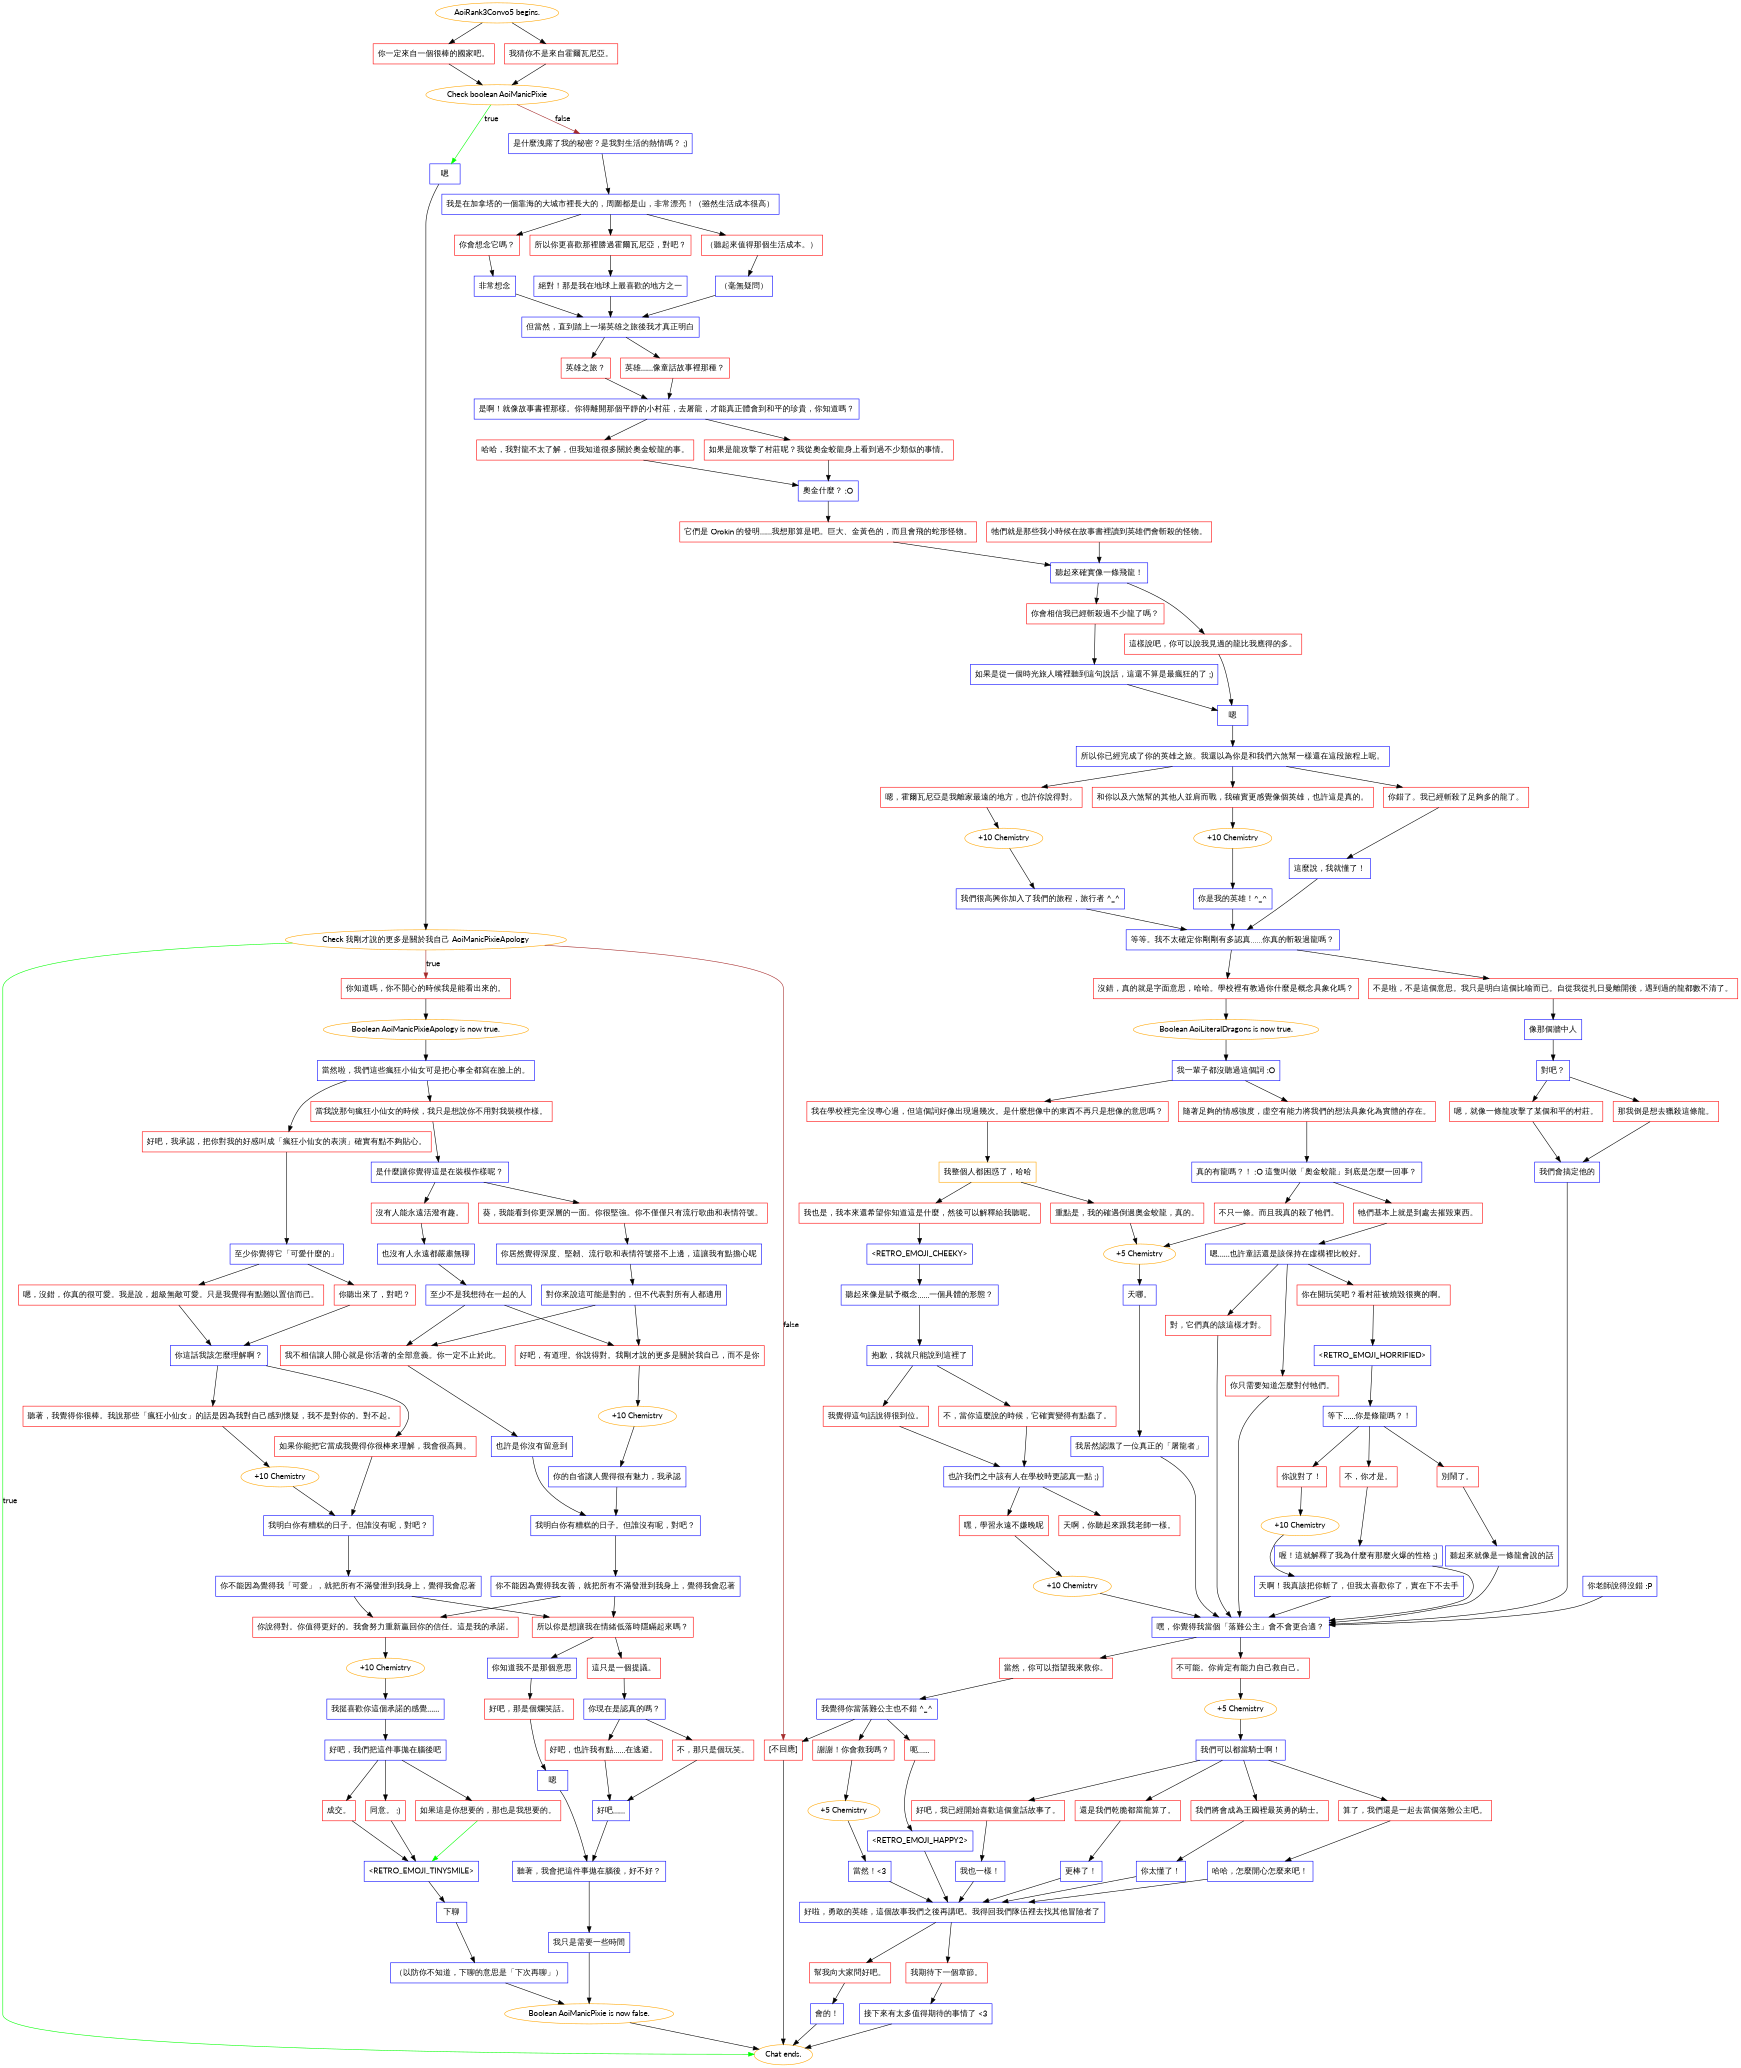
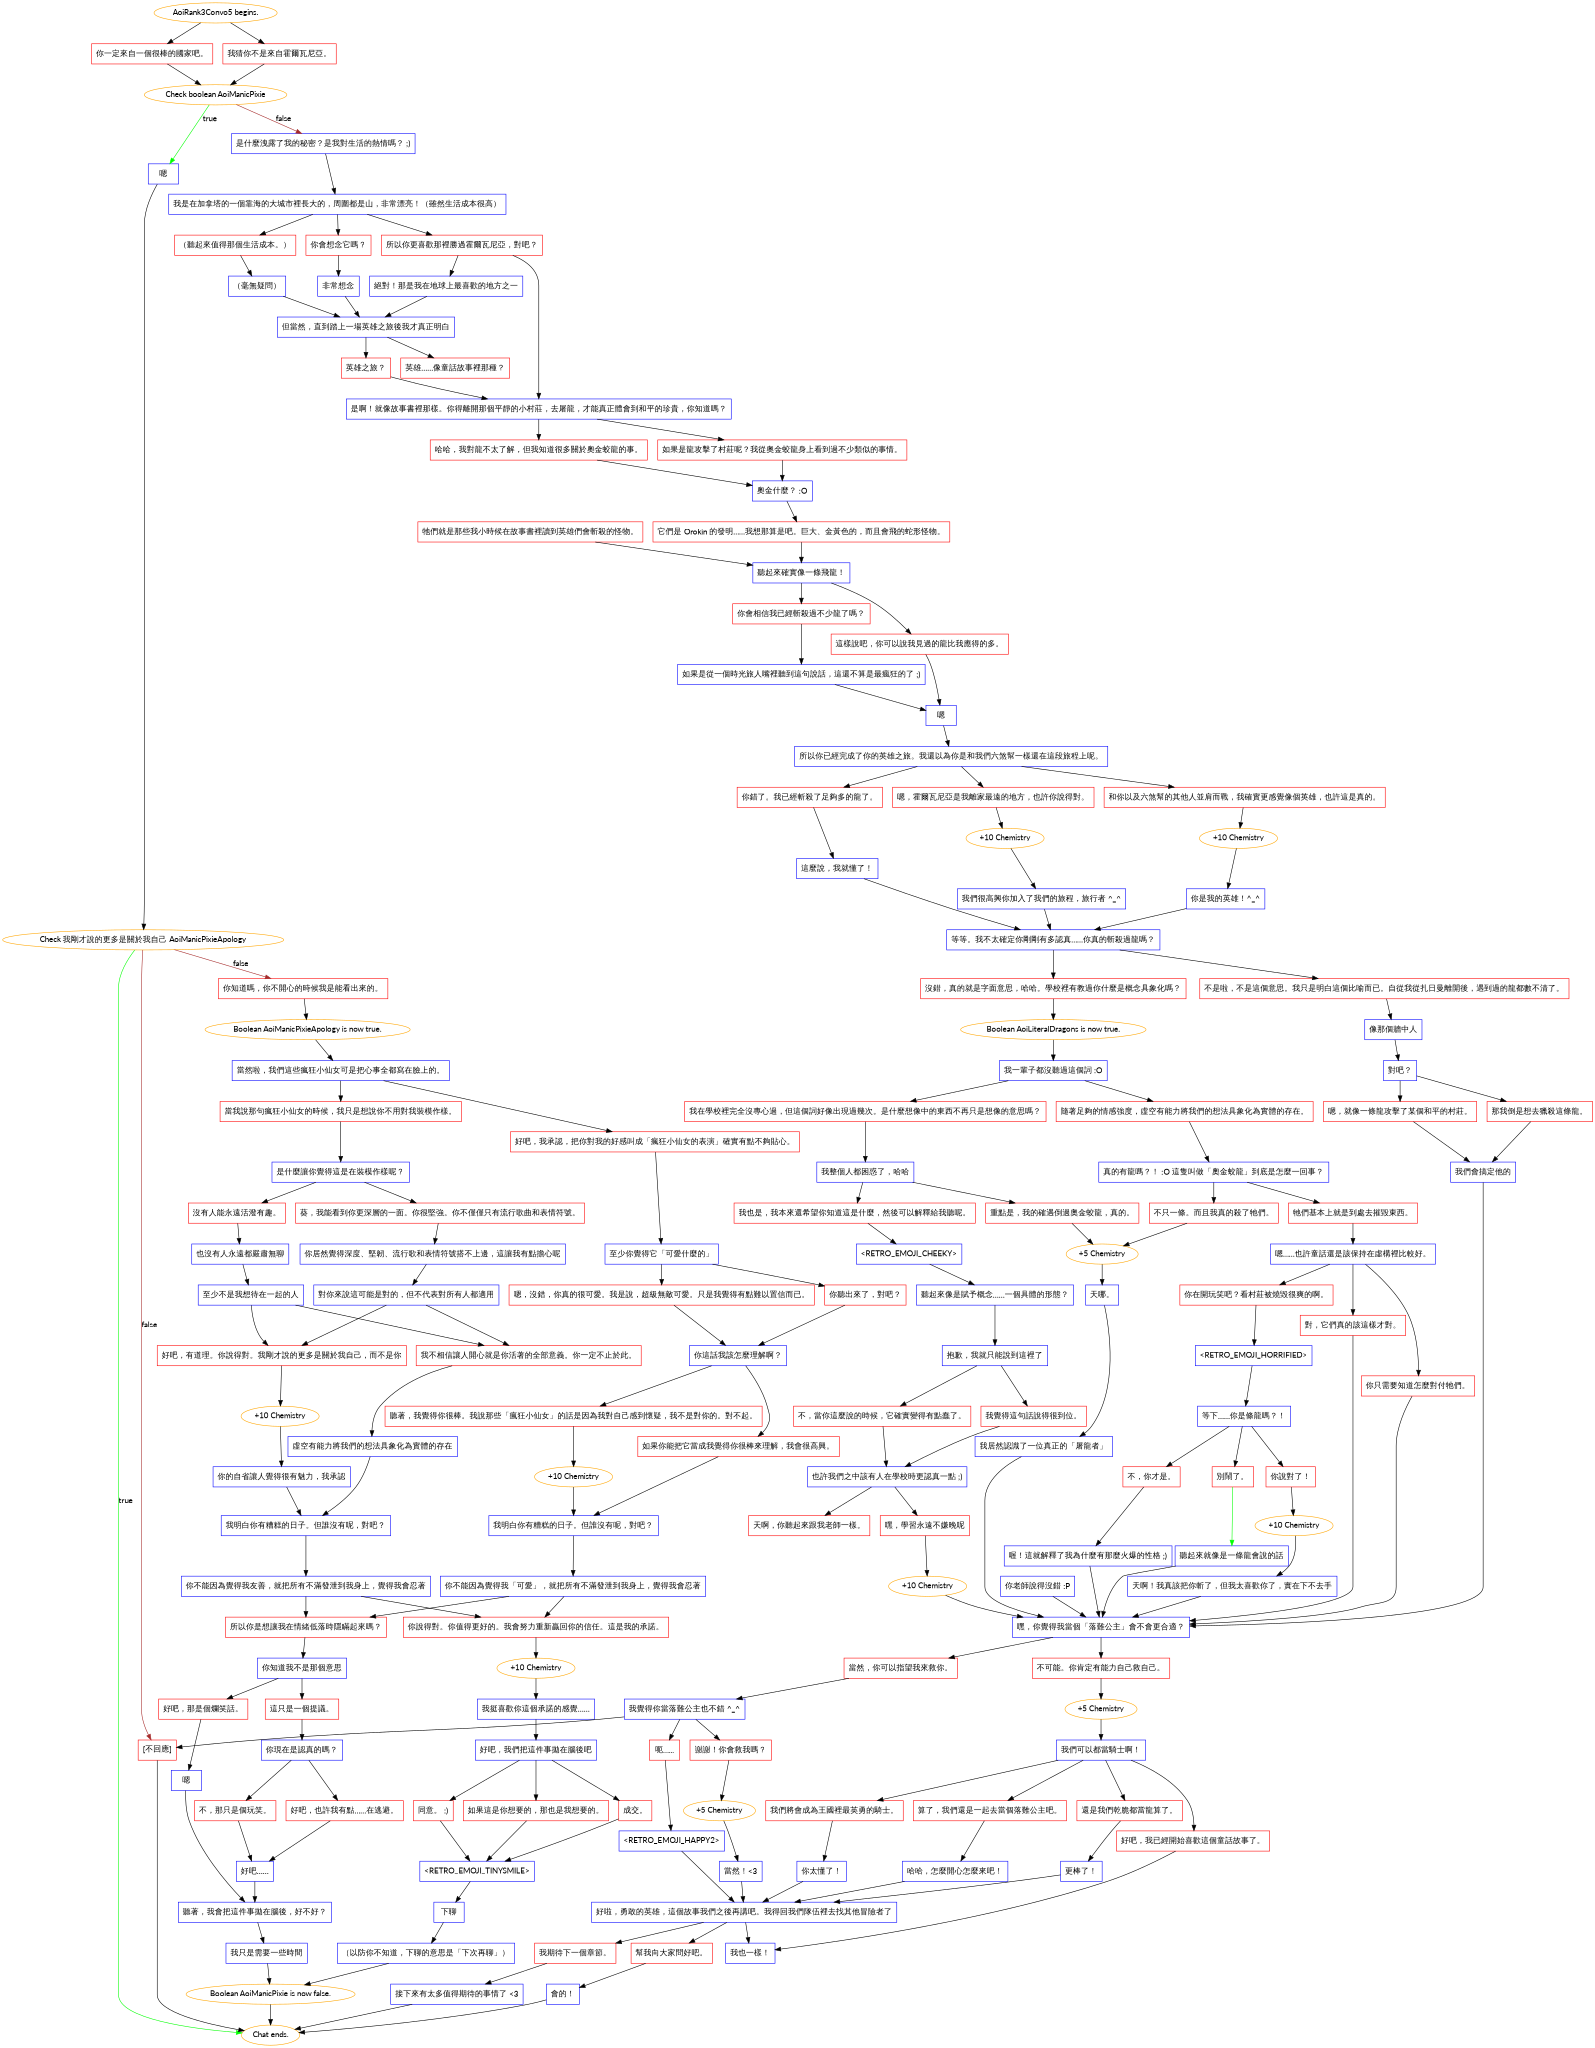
(671, 386) -> (539, 318)
(433, 964) -> (241, 964)
(988, 1172) -> (865, 1172)
(532, 1447) -> (373, 1447)
(1478, 1514) -> (1232, 1513)
(618, 1645) -> (302, 1686)
(457, 1839) -> (509, 1839)
(968, 1890) -> (747, 1930)
